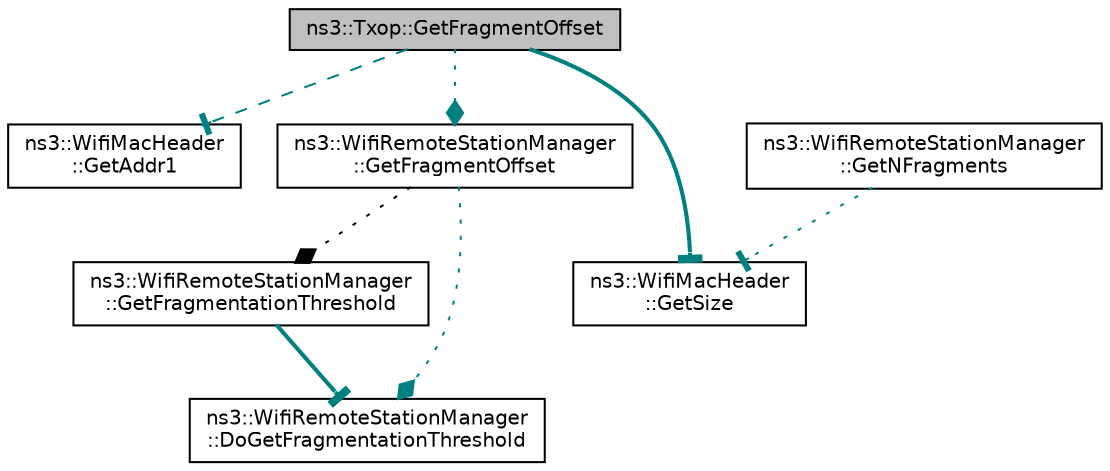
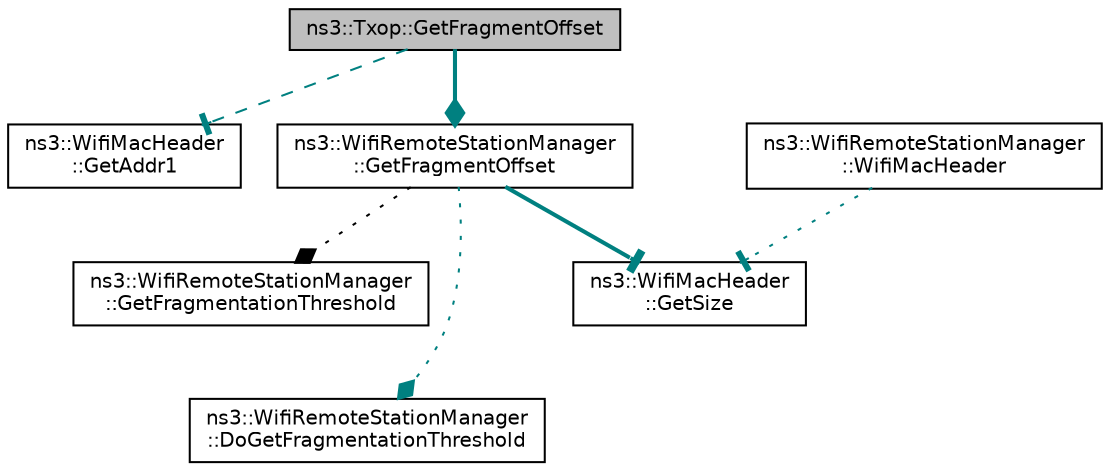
(455, 75) -> (455, 75)
(648, 121) -> (568, 222)
(924, 156) -> (924, 156)
(306, 358) -> none
